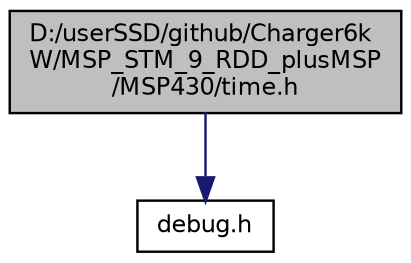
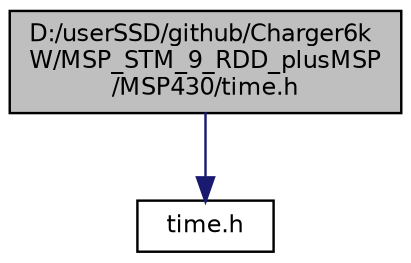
(205, 226) -> (205, 226)
